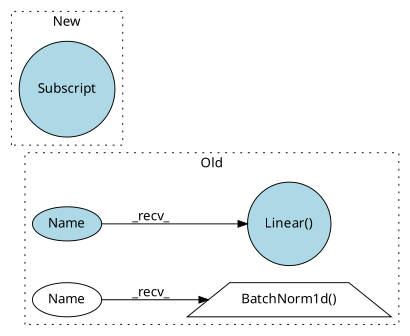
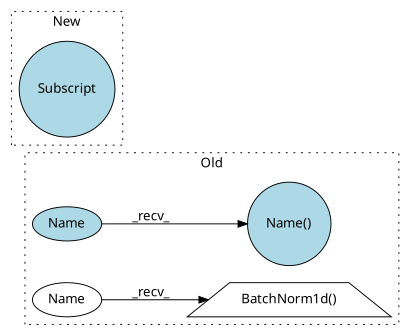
(289, 224) -> (289, 224)
